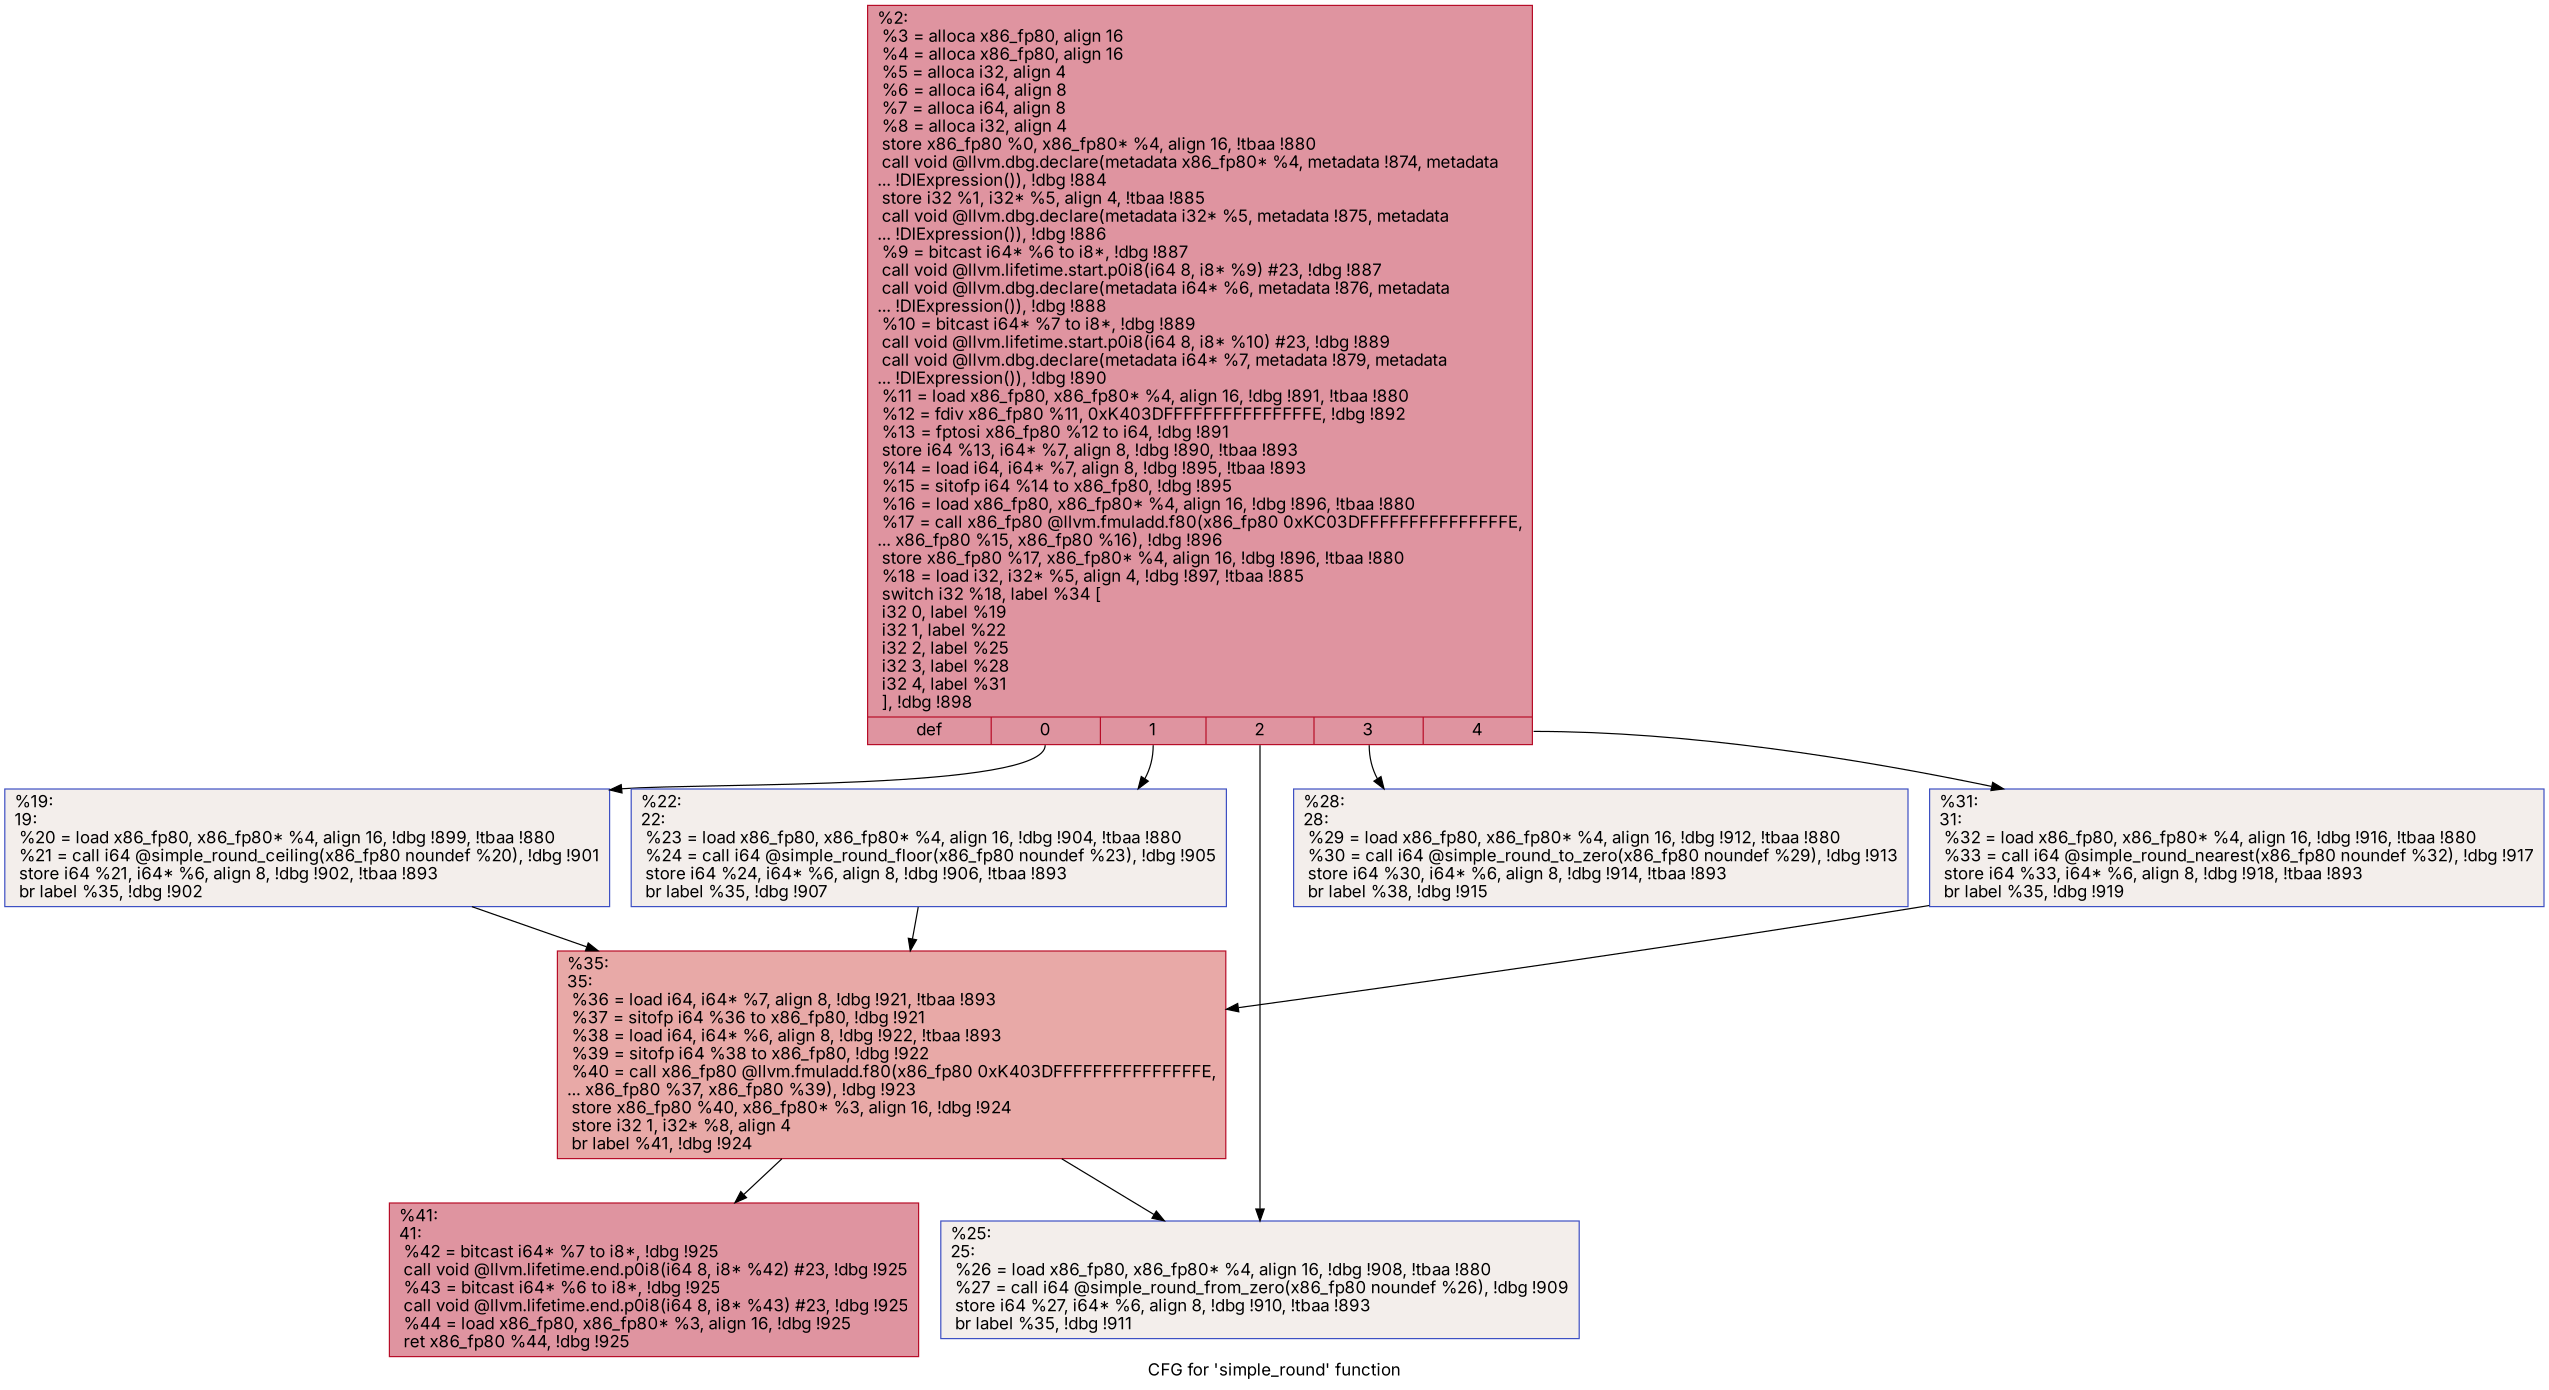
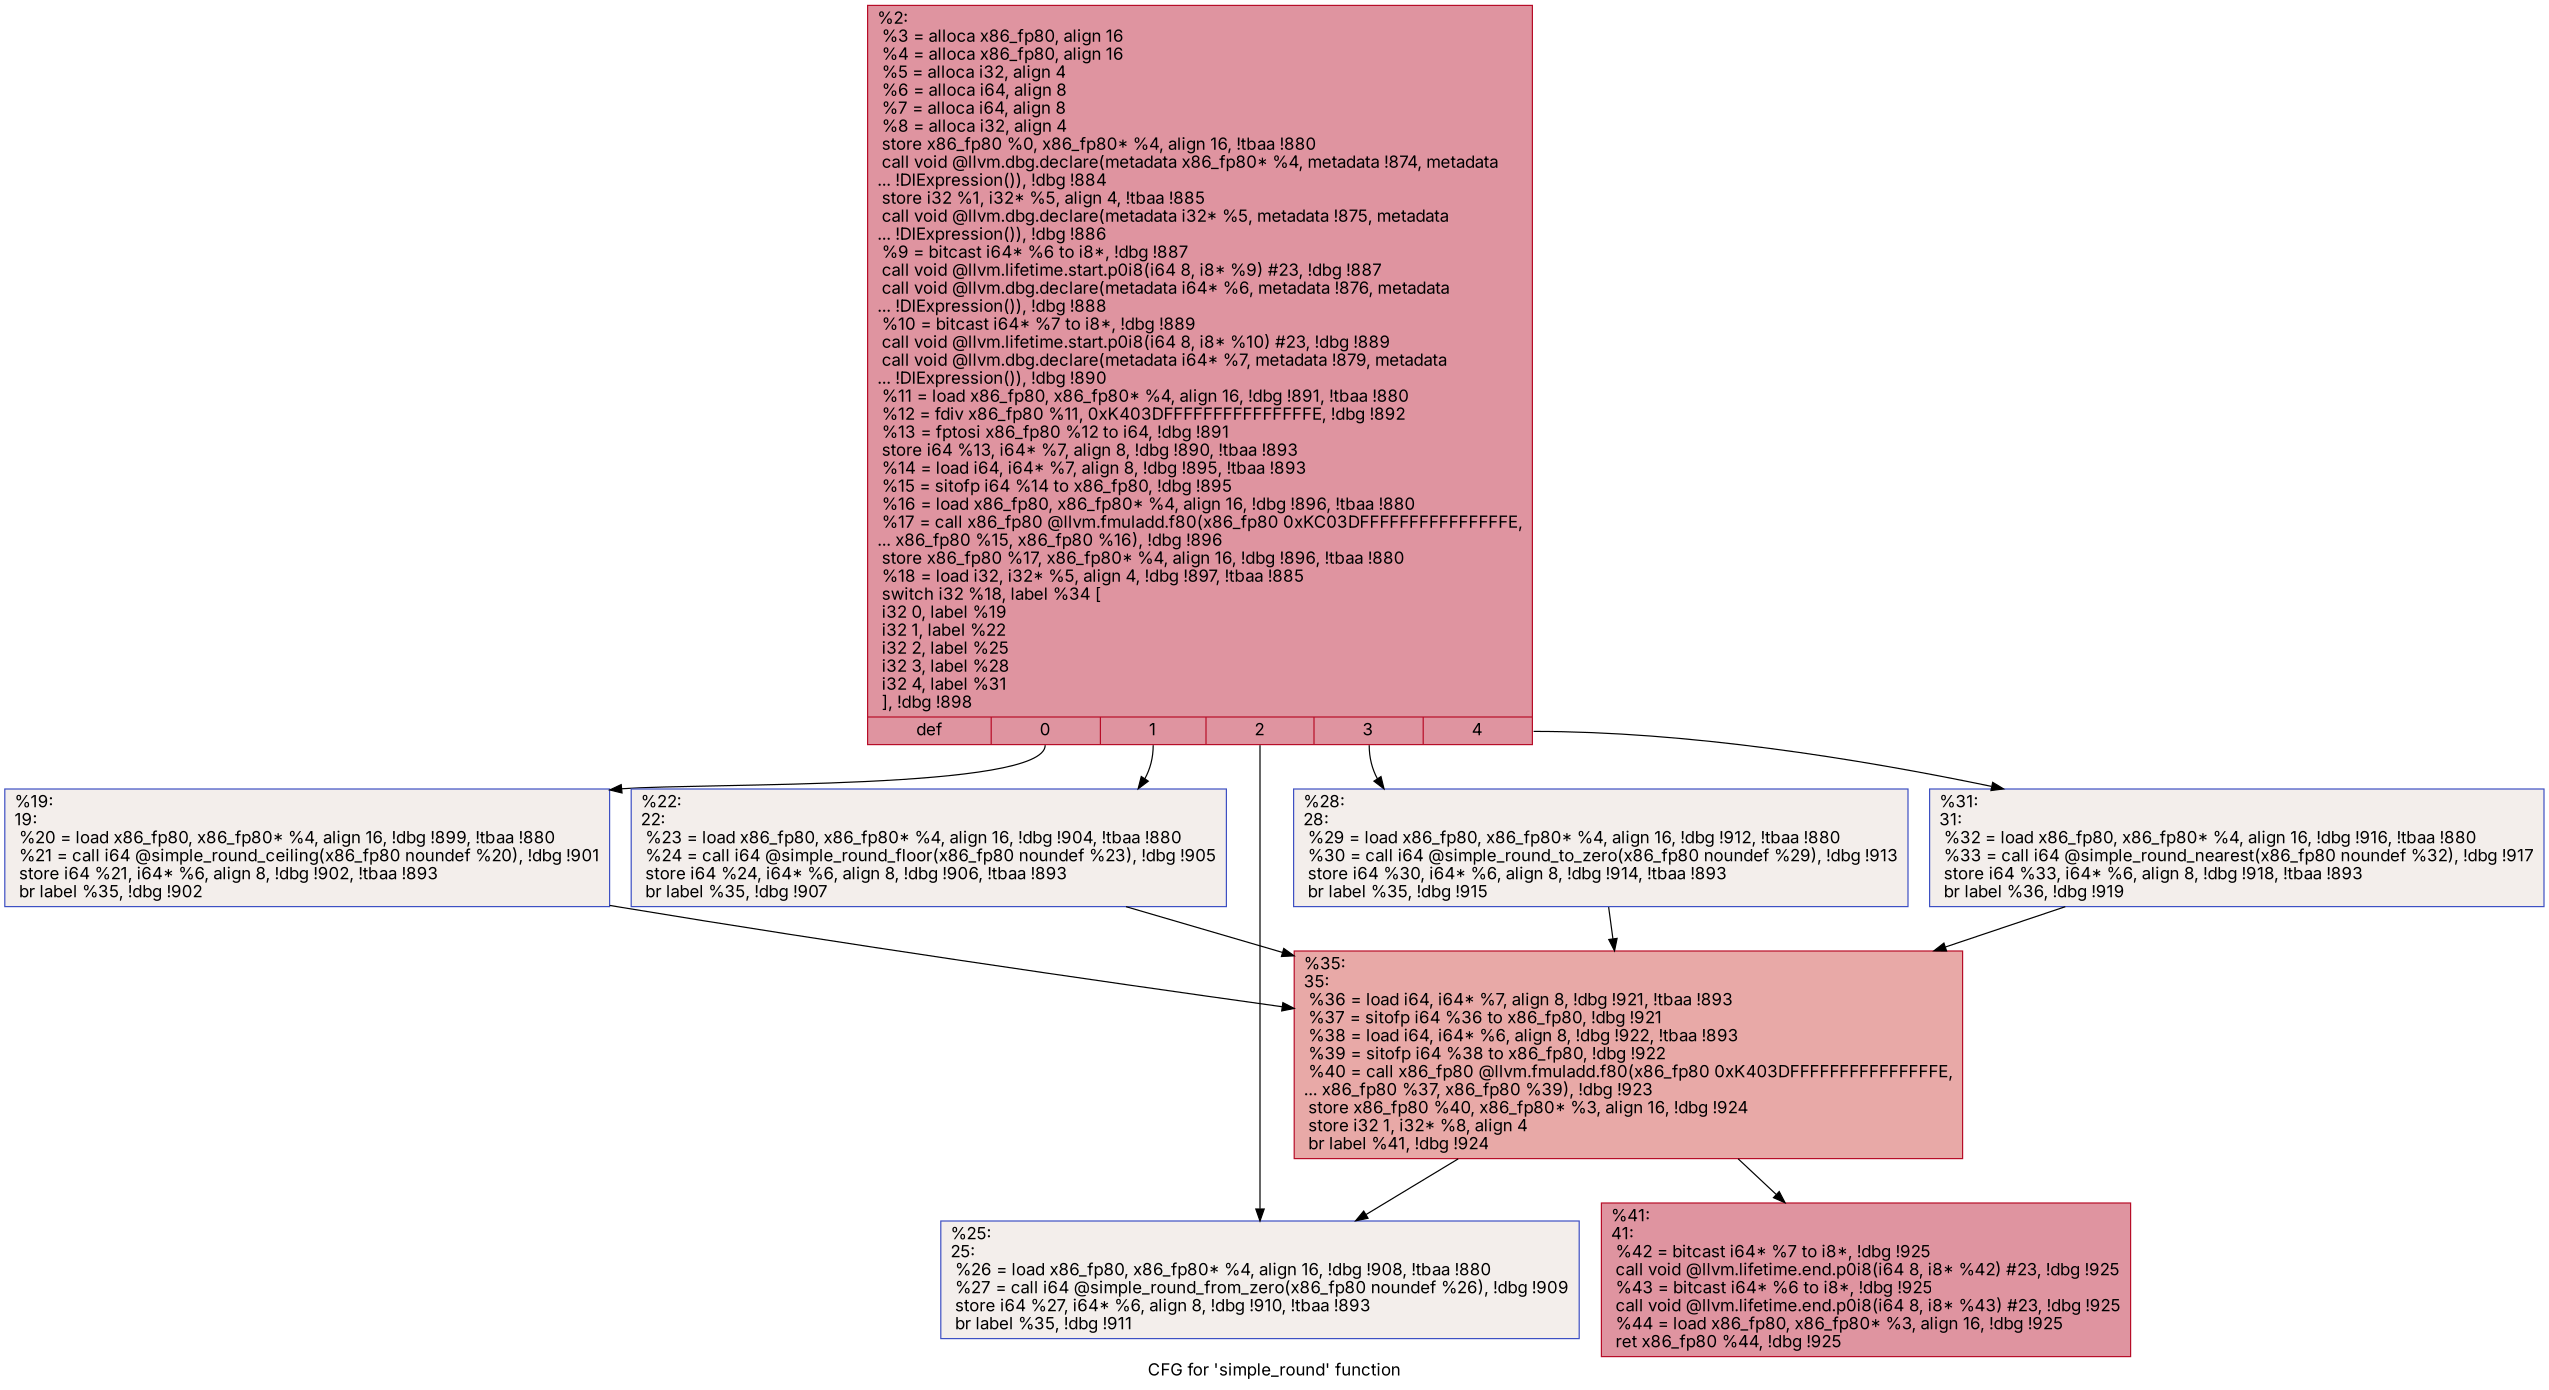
(1396, 892) -> (1396, 892)
(2032, 892) -> (2032, 892)
none -> (1611, 923)
